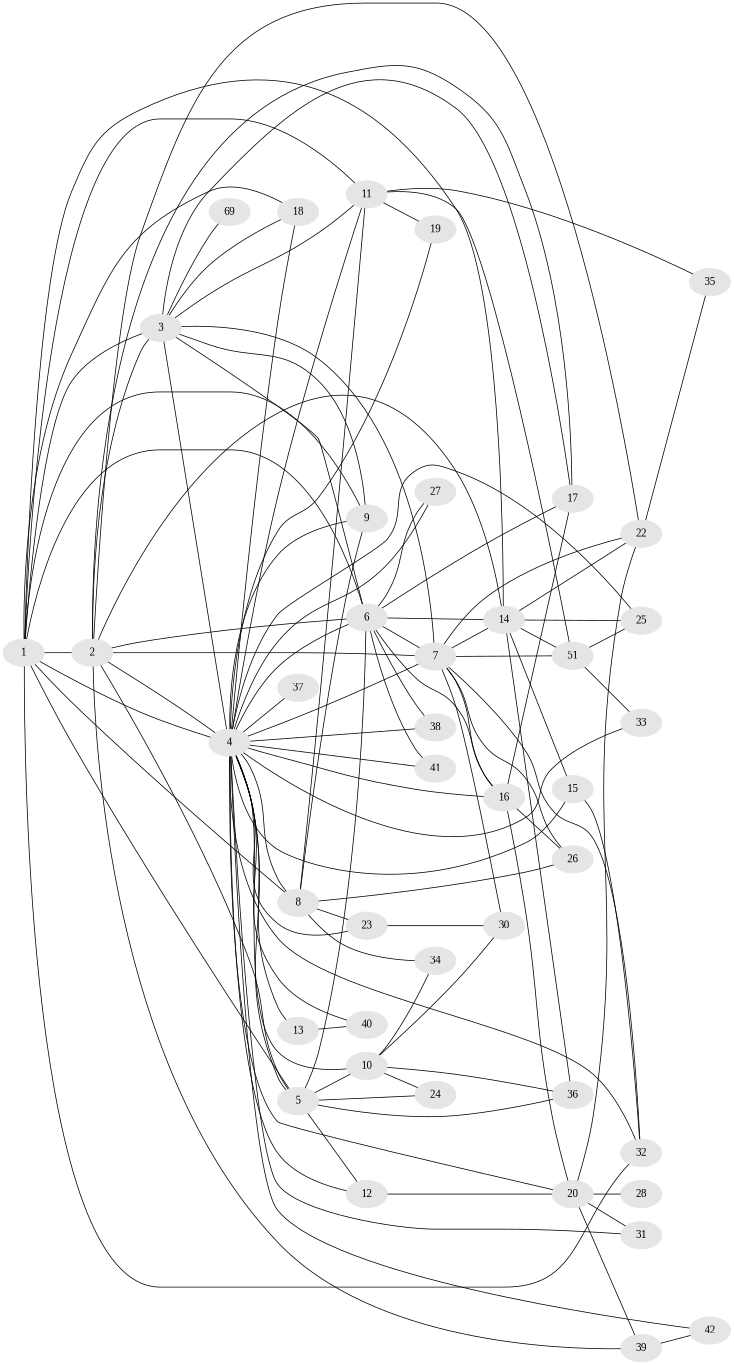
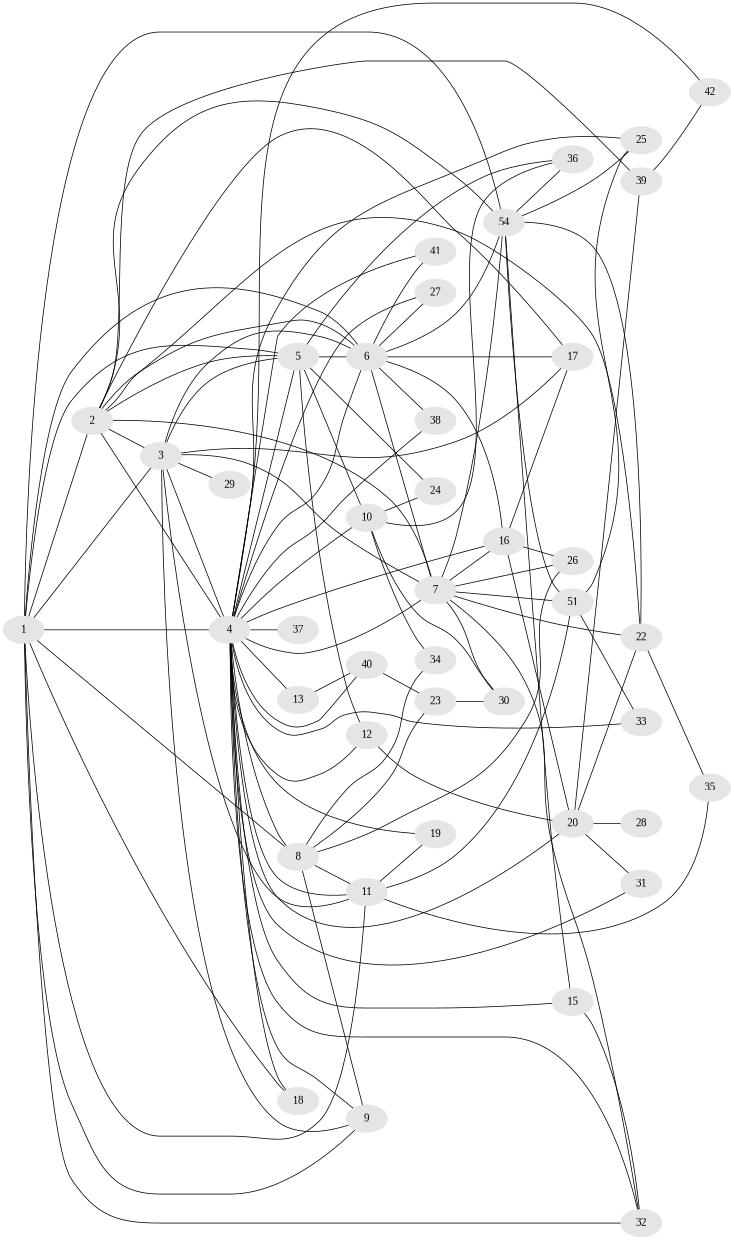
(230, 212) -> (230, 485)
(217, 258) -> (208, 382)
(504, 620) -> (504, 223)
(267, 913) -> (401, 683)
